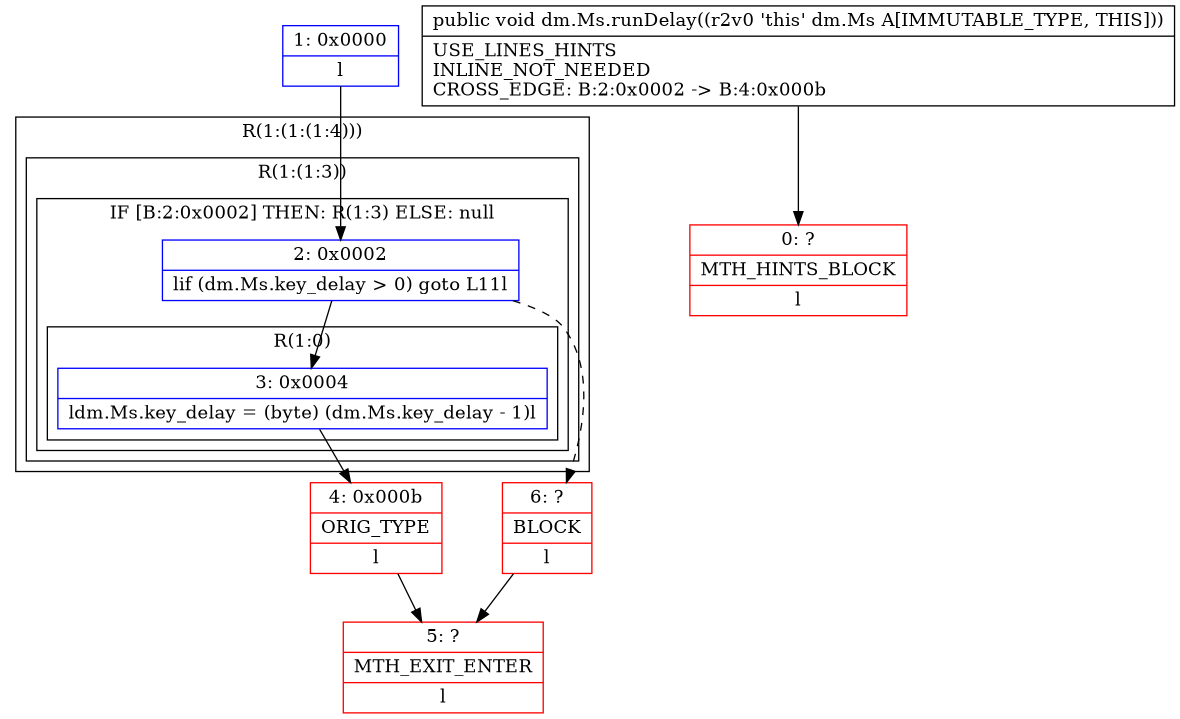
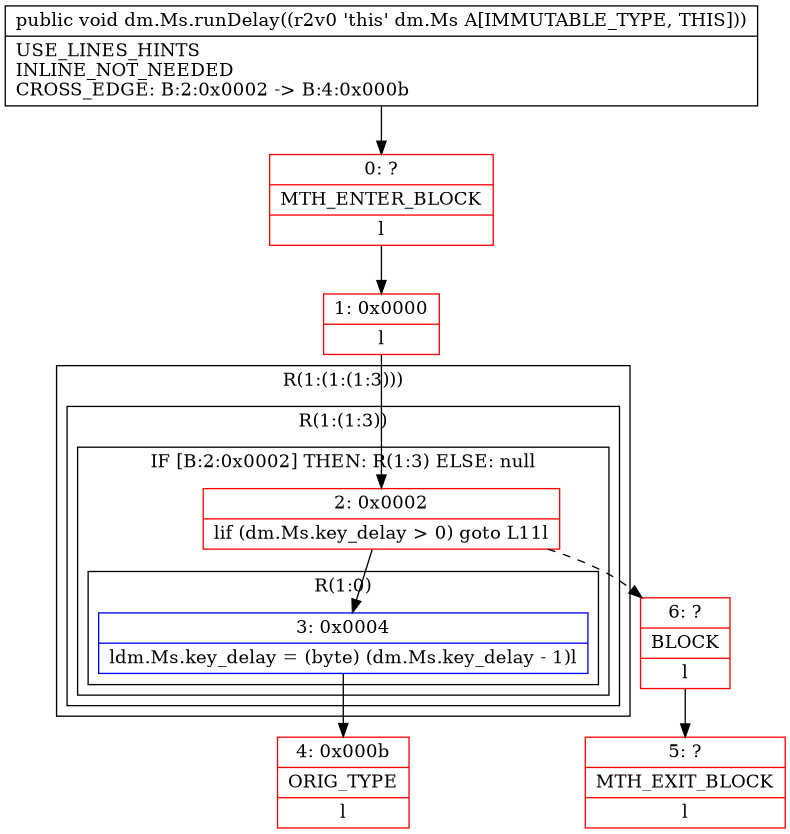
(341, 56) -> (381, 324)
(303, 132) -> (343, 381)
none -> (381, 263)
(341, 270) -> (381, 519)
(798, 270) -> (381, 199)
(407, 592) -> none
(443, 667) -> (685, 782)
